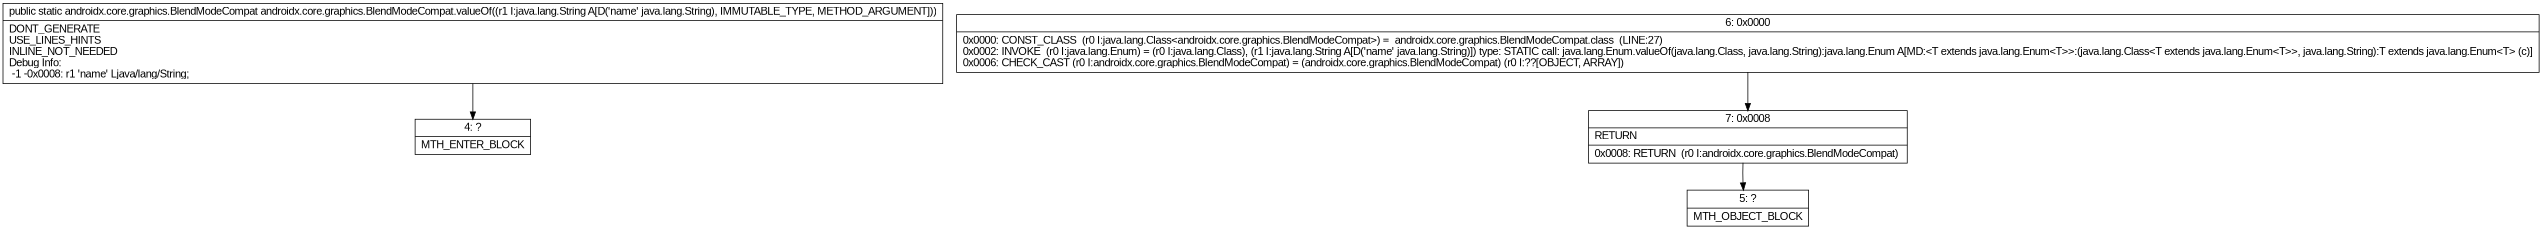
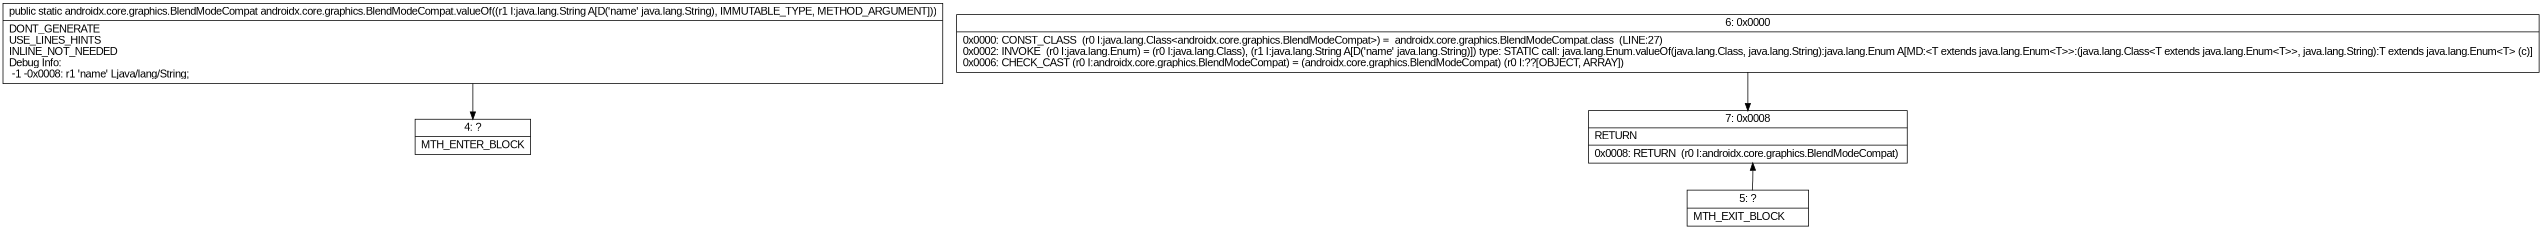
(1743, 173) -> (1753, 180)
(1748, 217) -> (1739, 217)
